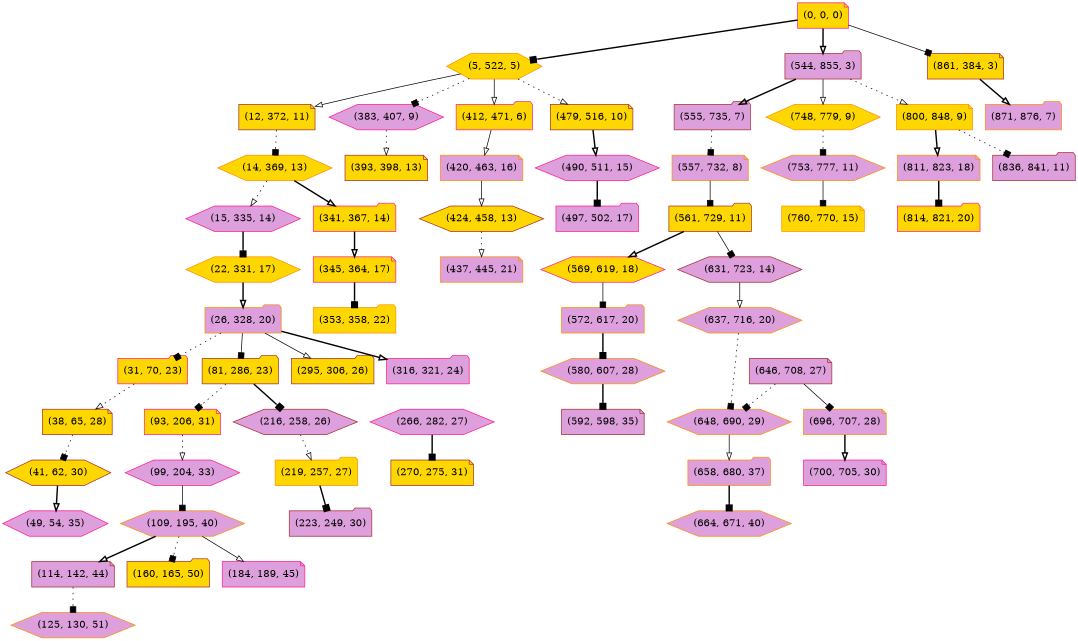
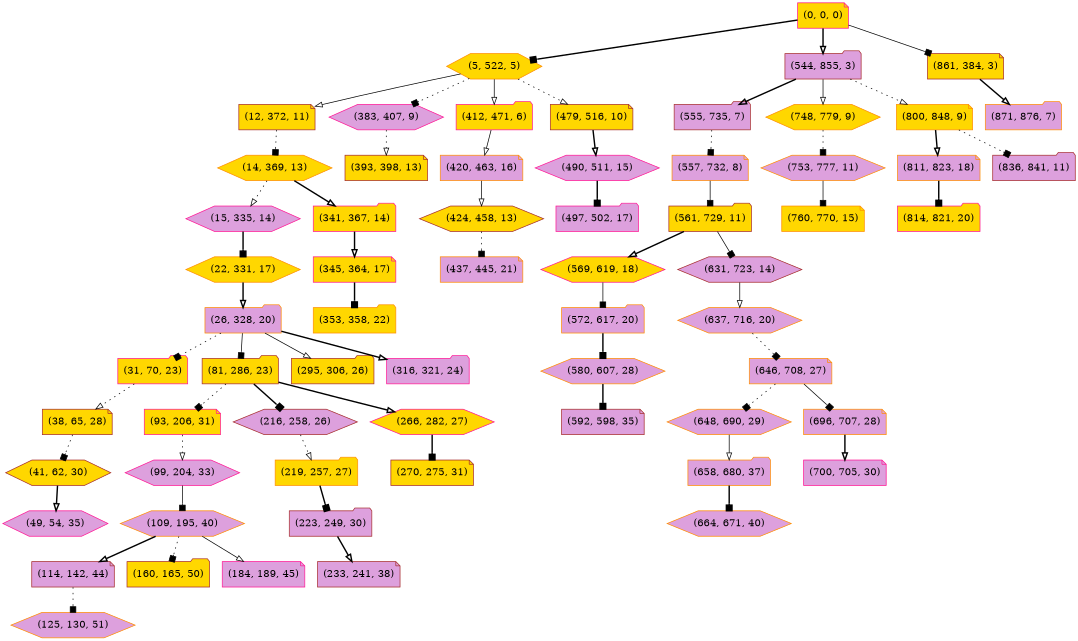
(482, 241) -> (482, 241)
(735, 368) -> (763, 343)
(791, 371) -> (791, 371)
none -> (333, 396)
(432, 422) -> (432, 422)
none -> (359, 574)
